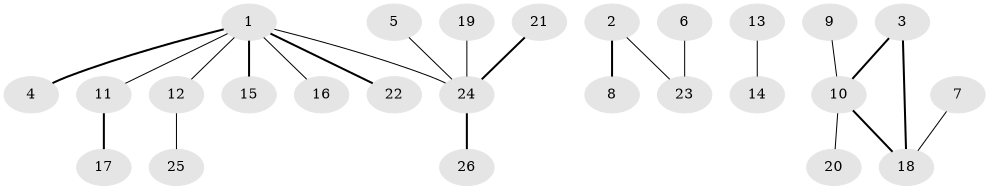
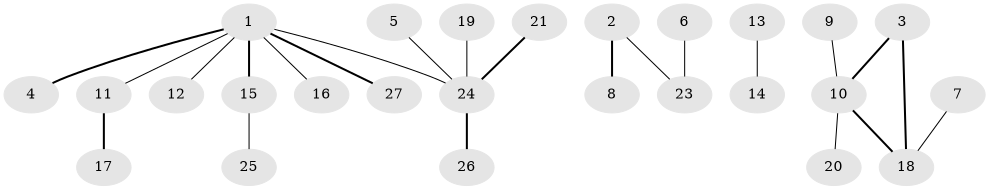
(394, 95) -> (394, 95)
(176, 131) -> (249, 131)
